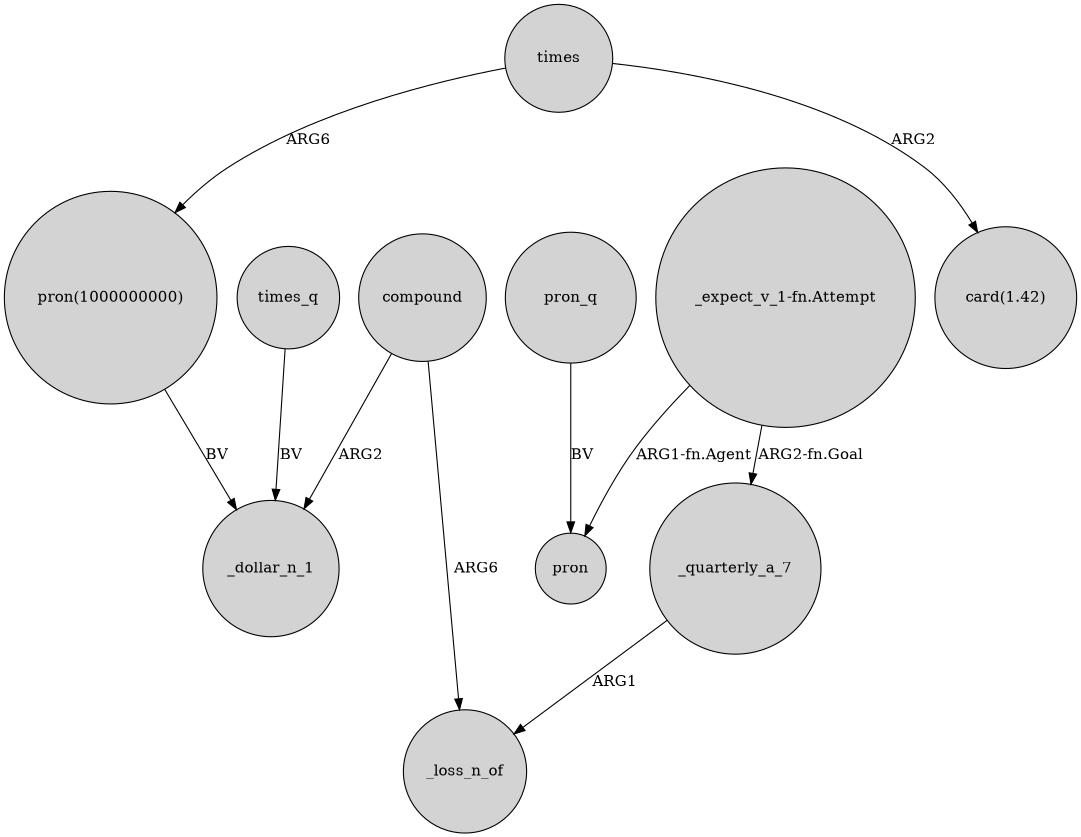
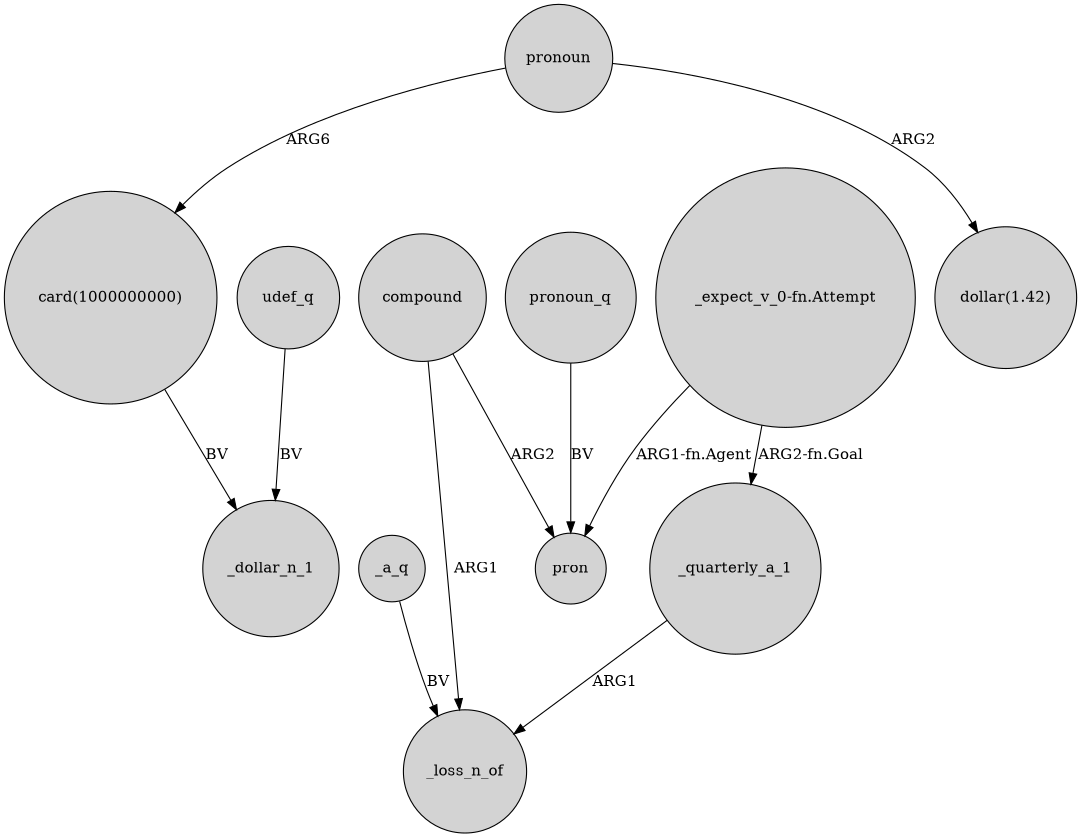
(559, 58) -> (559, 58)
(111, 298) -> (111, 298)
(288, 298) -> (288, 298)
(571, 298) -> (571, 298)
(786, 298) -> (786, 298)
(1006, 298) -> (1006, 298)
(350, 426) -> (501, 441)
none -> (392, 569)
(476, 569) -> (476, 569)
(735, 569) -> (735, 569)
